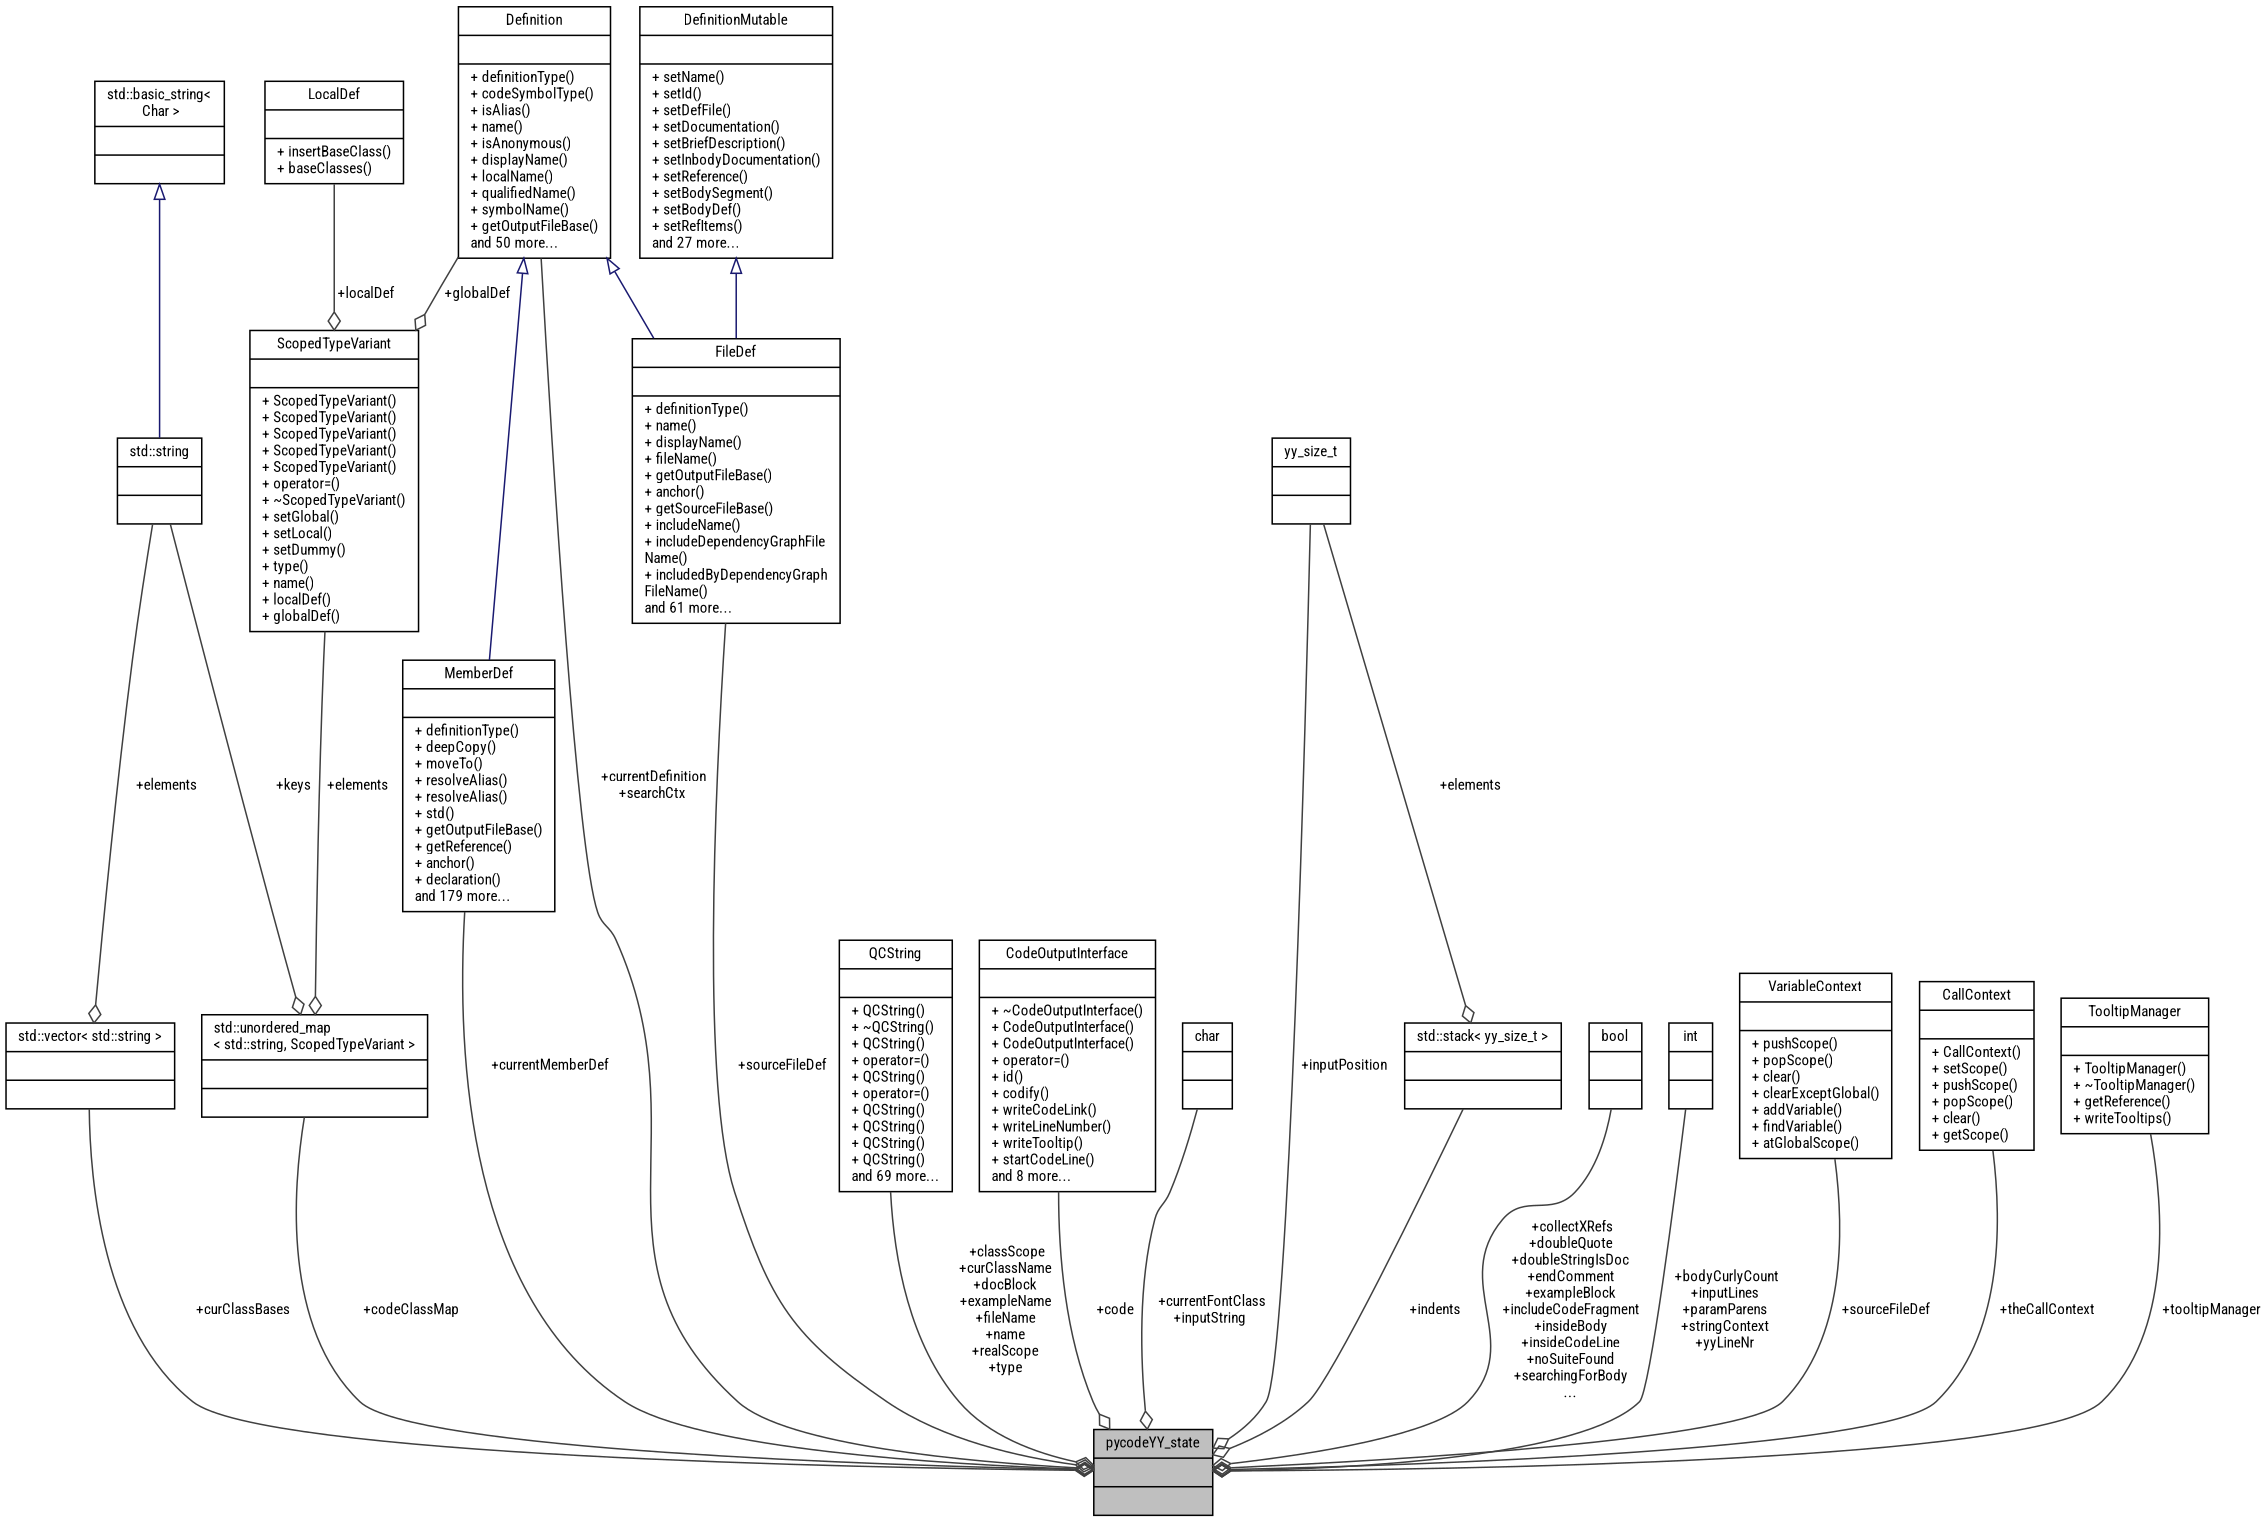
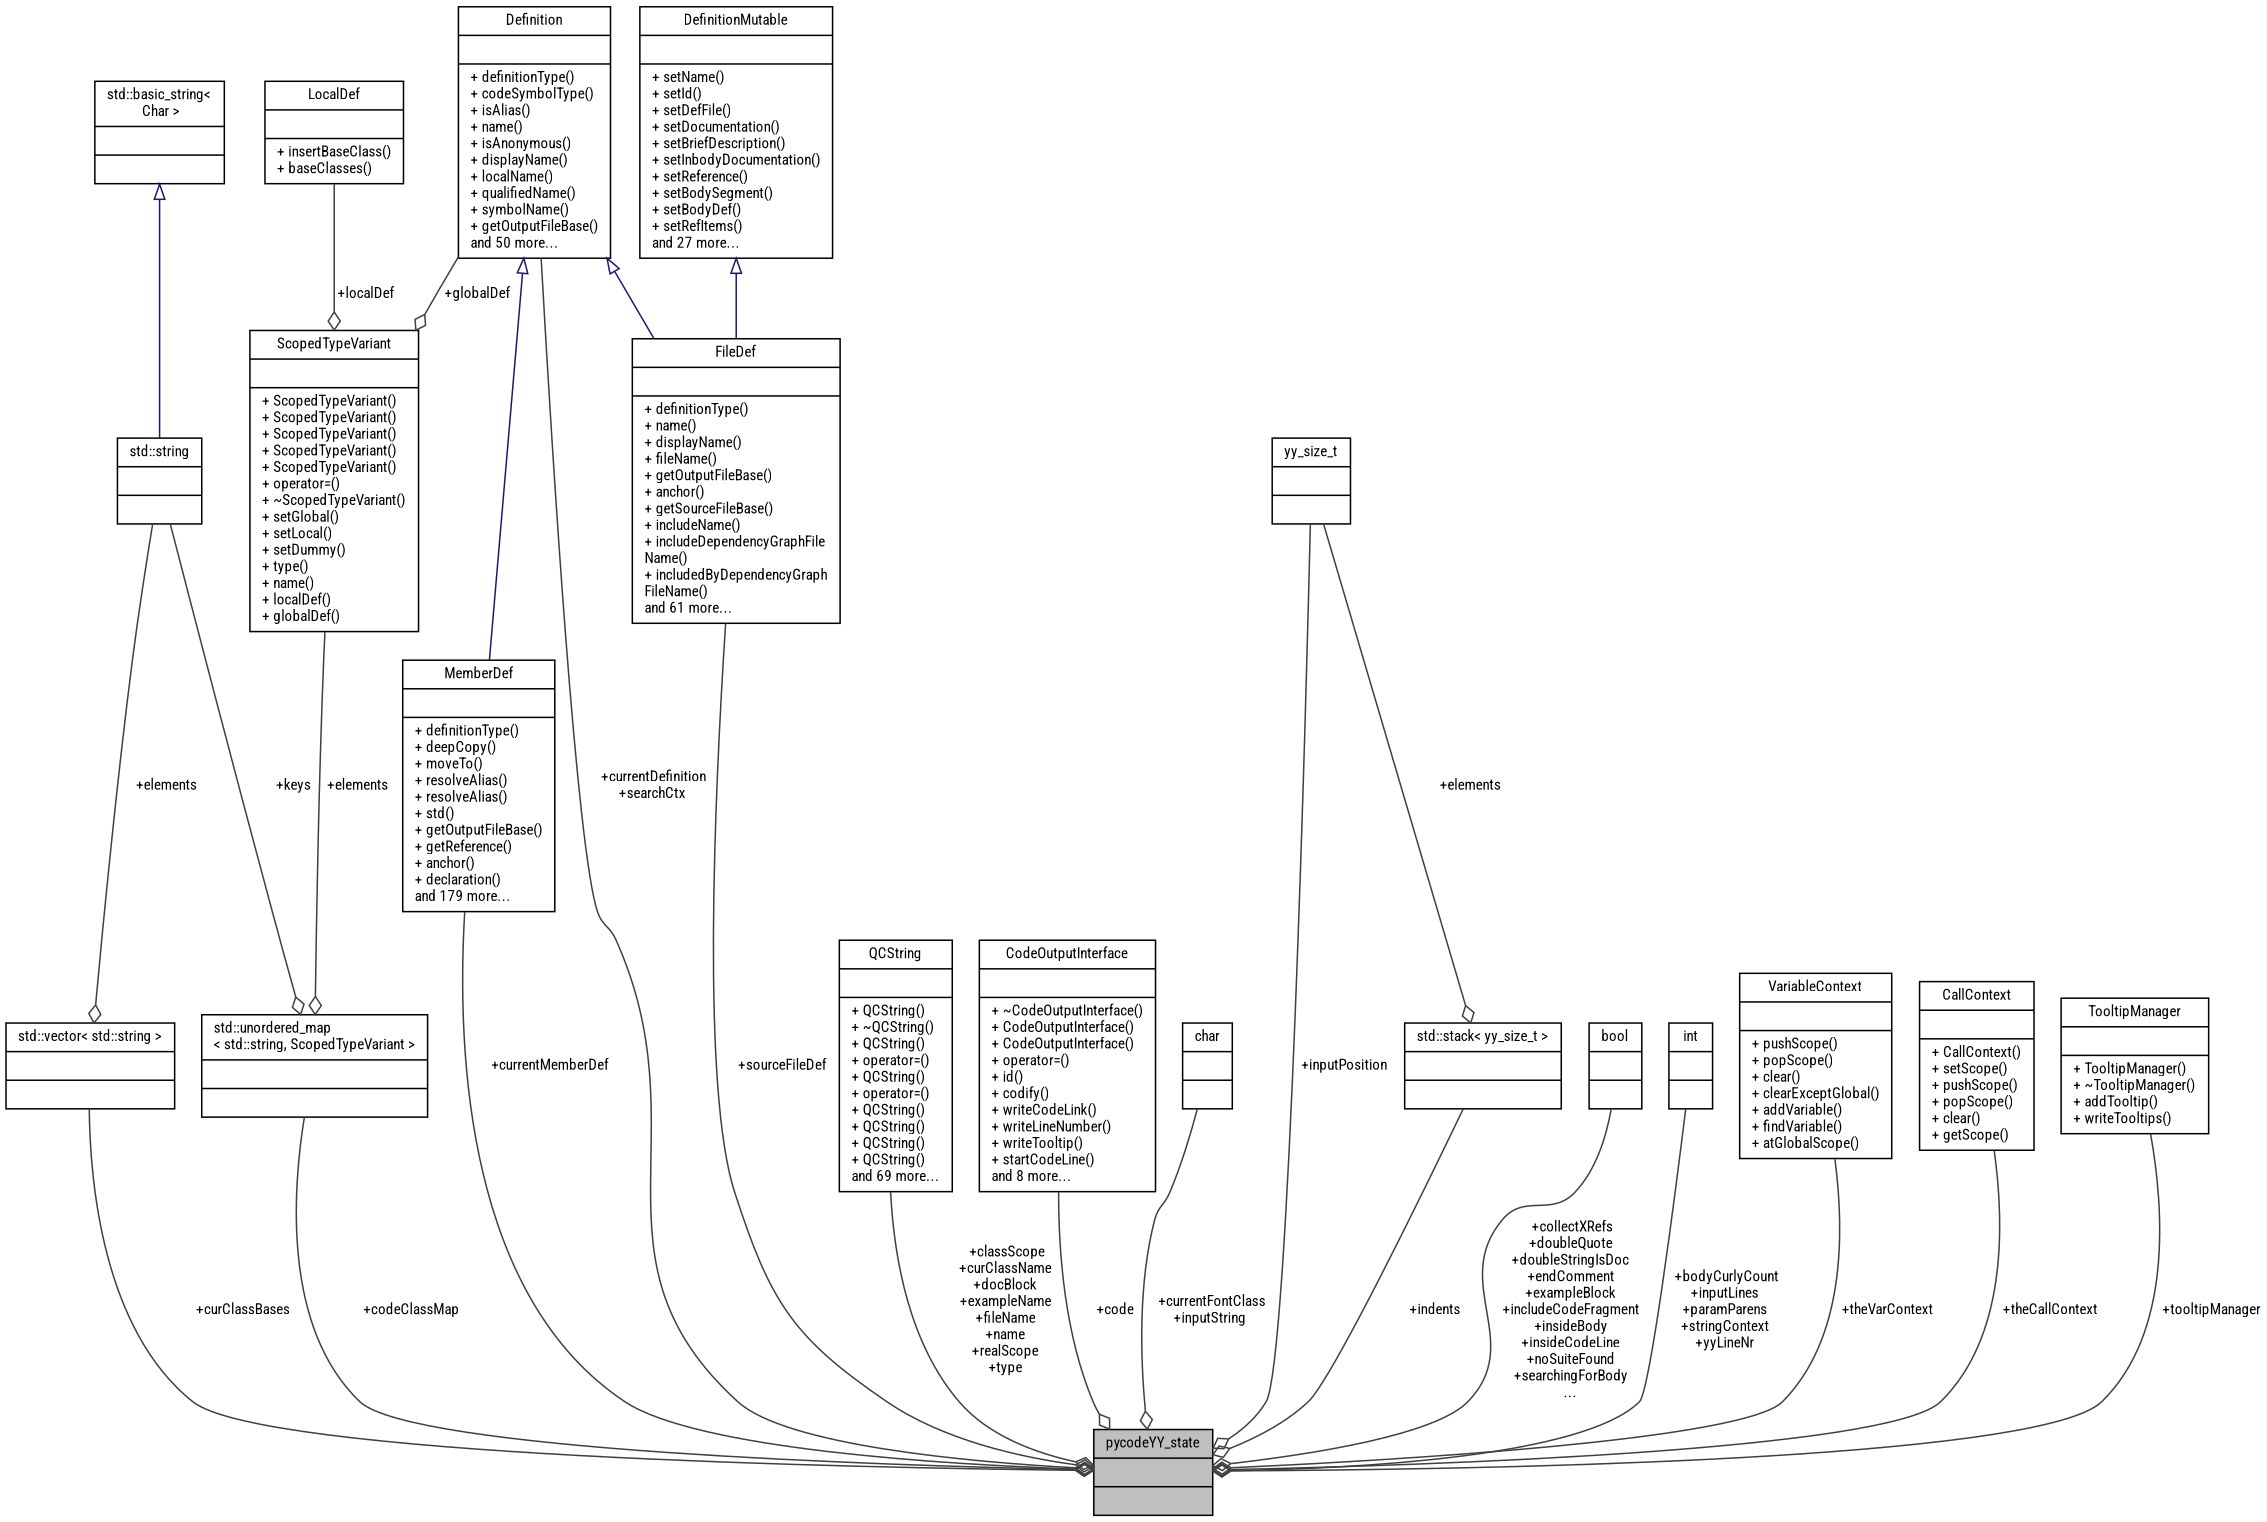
(2122, 1102) -> (2116, 1102)
(1884, 1311) -> (1886, 1311)
